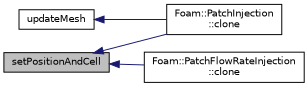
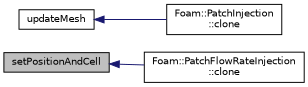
(135, 42) -> none
